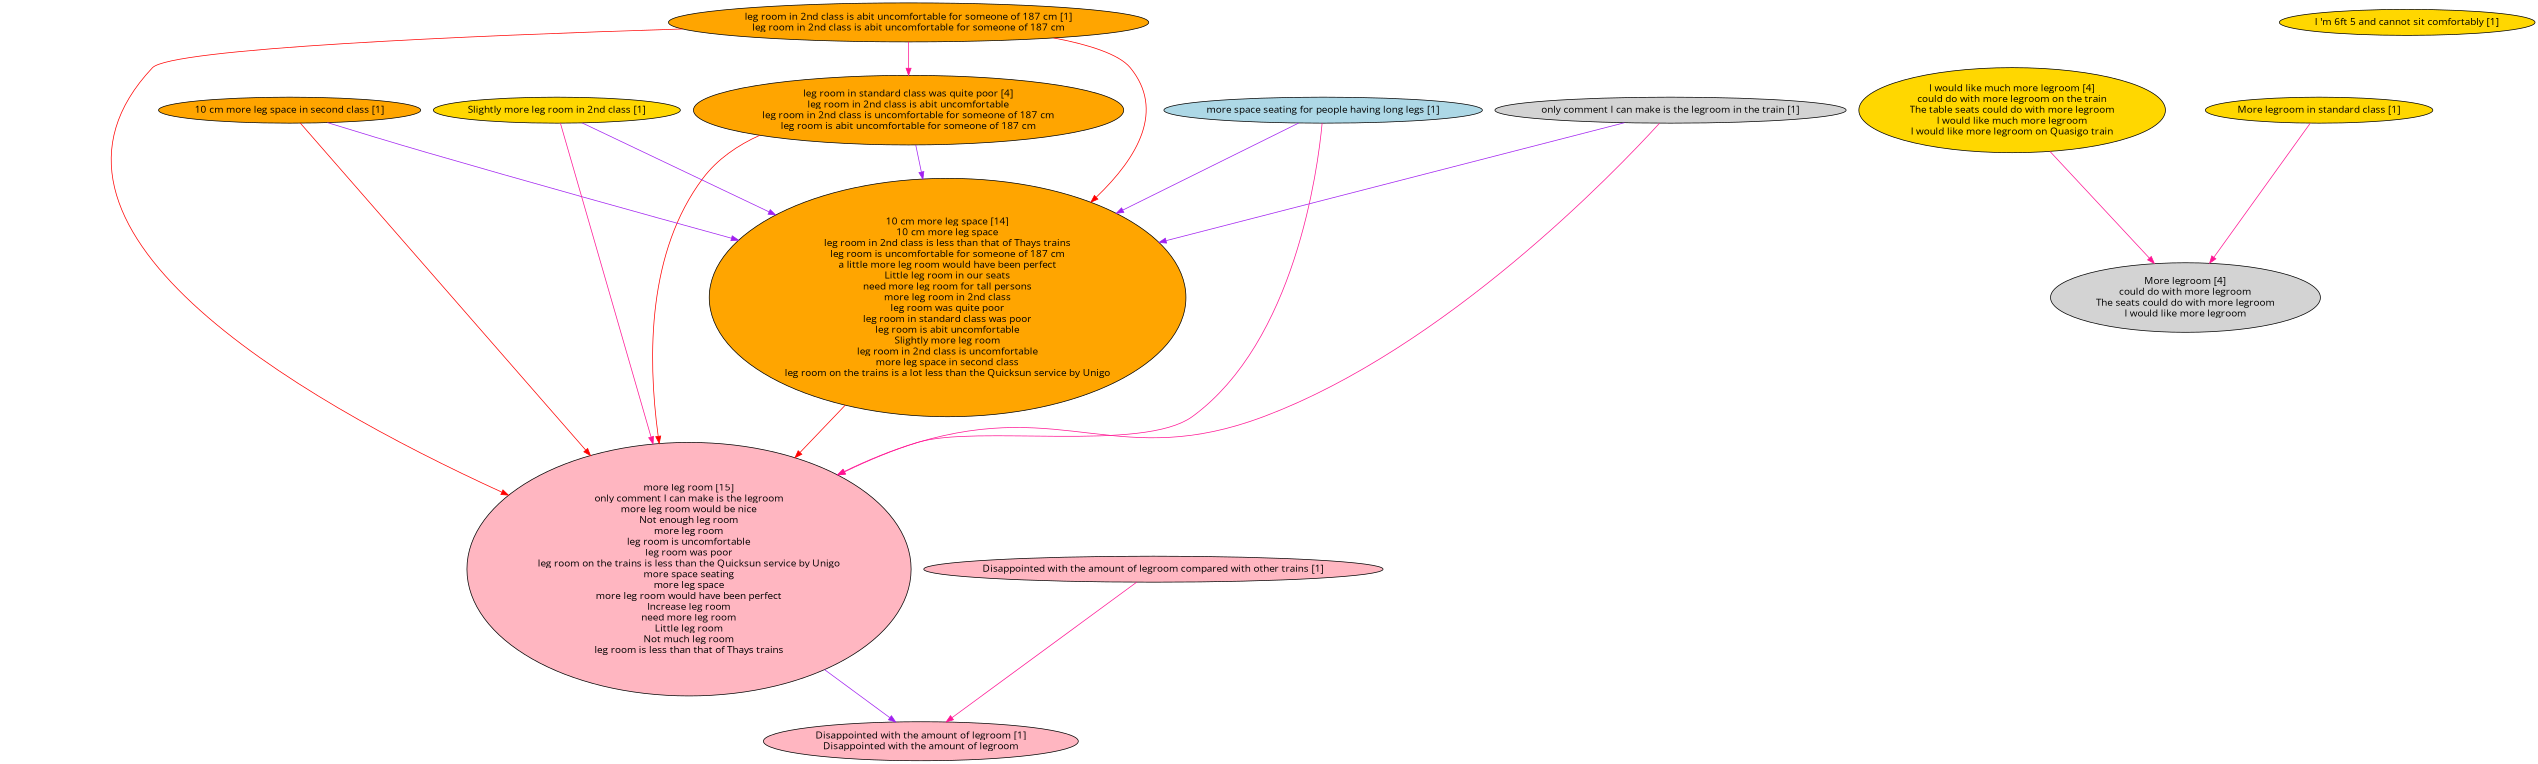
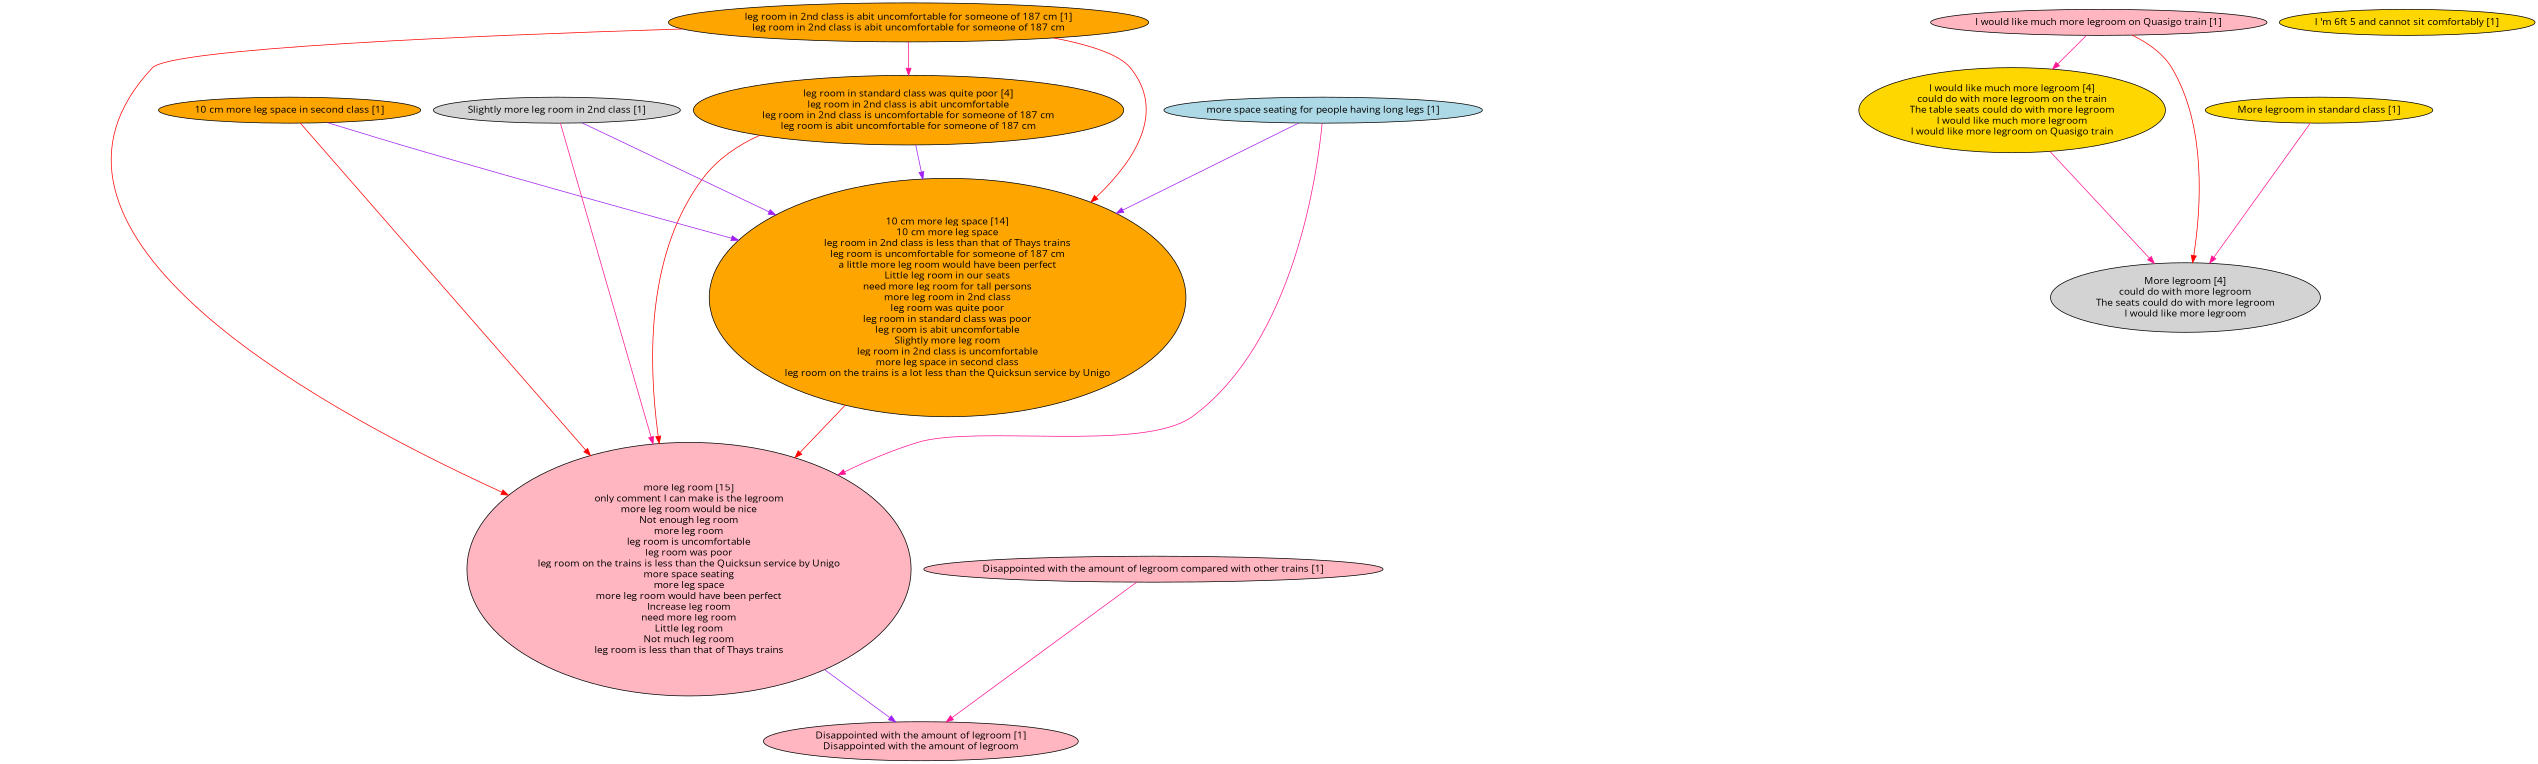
none -> (2099, 22)
(557, 110) -> (557, 110)
(1670, 110) -> none
